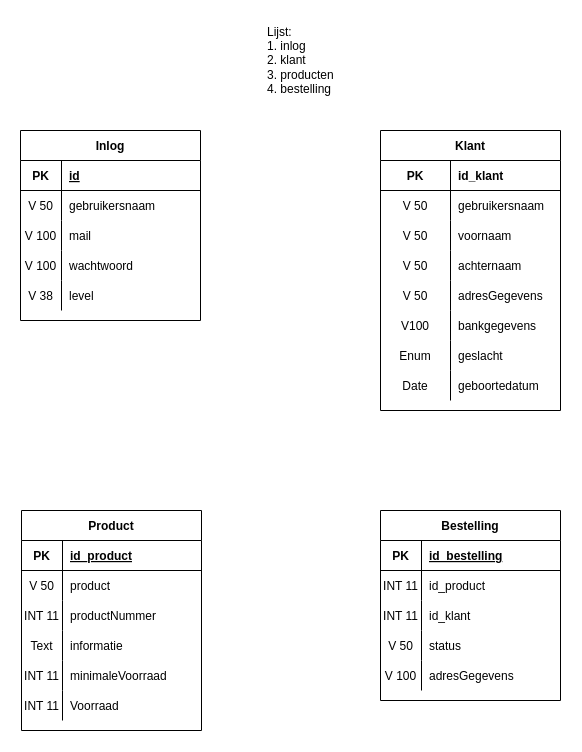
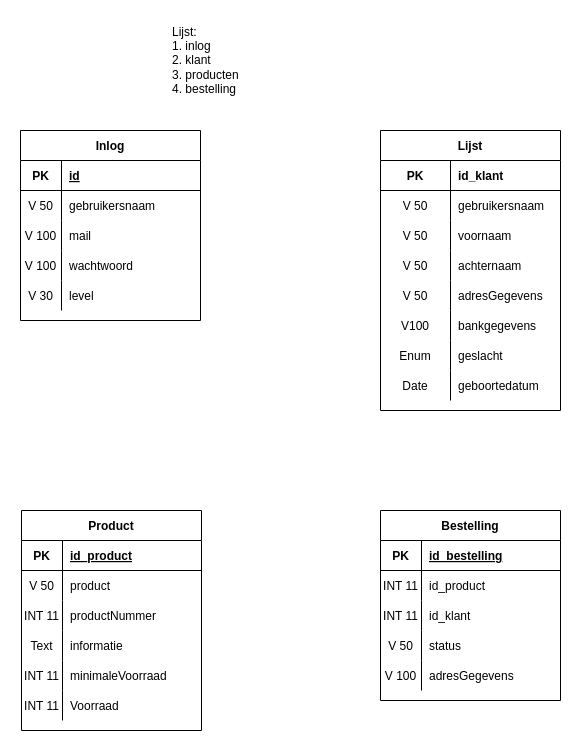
(306, 61) -> (211, 61)
(470, 146) -> (470, 146)
(41, 296) -> (41, 296)
